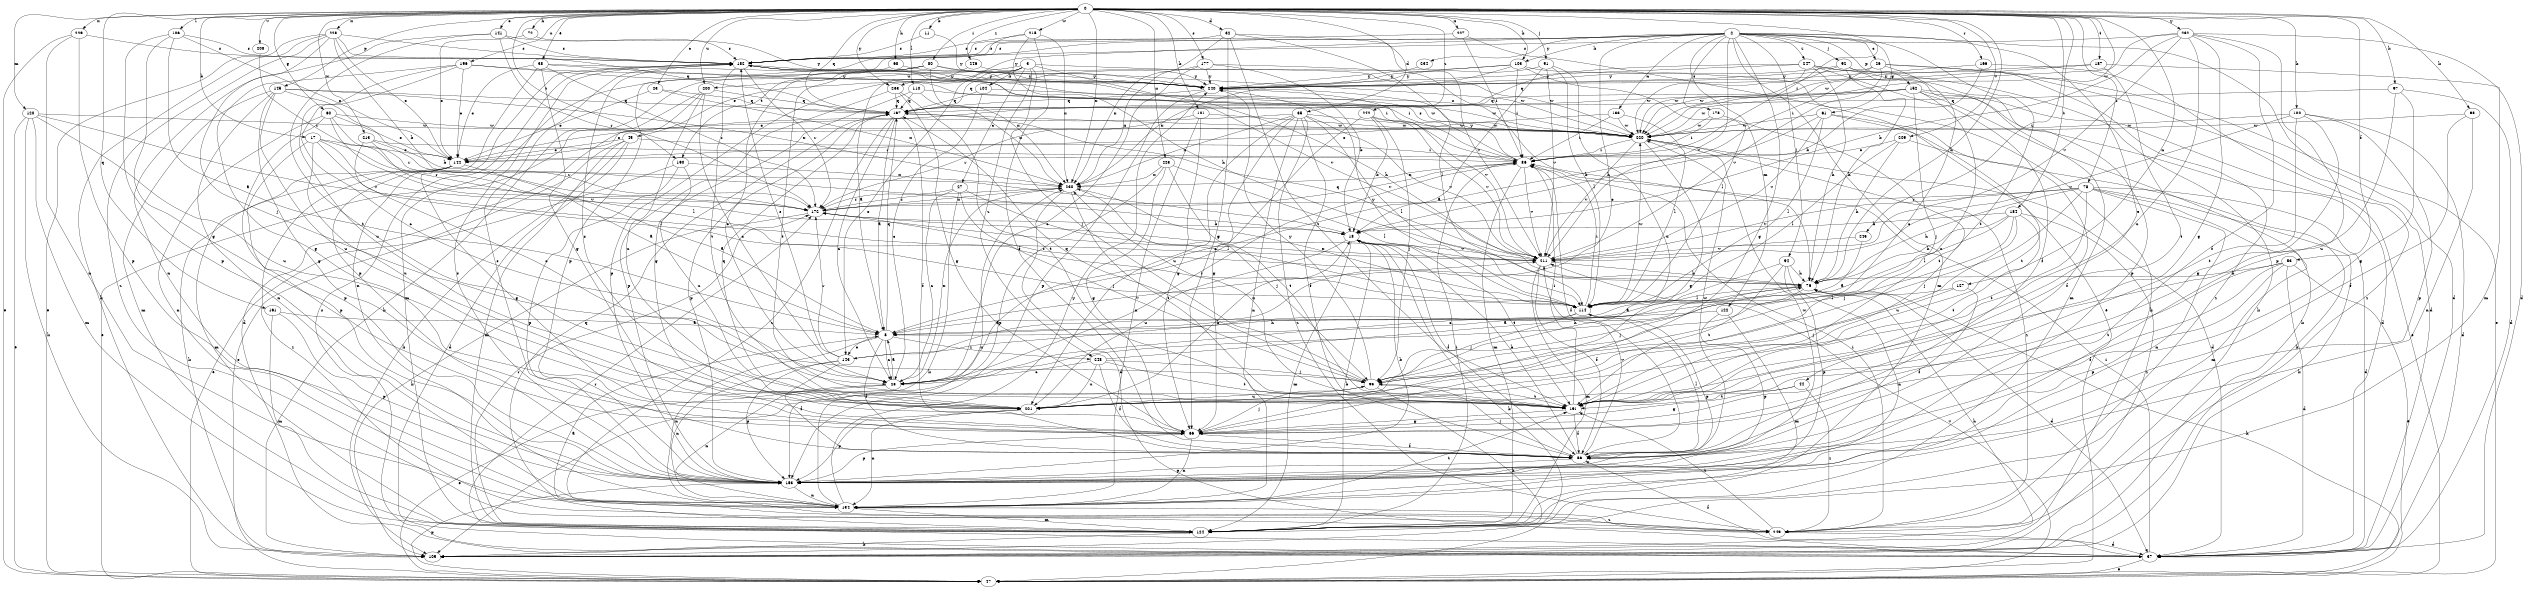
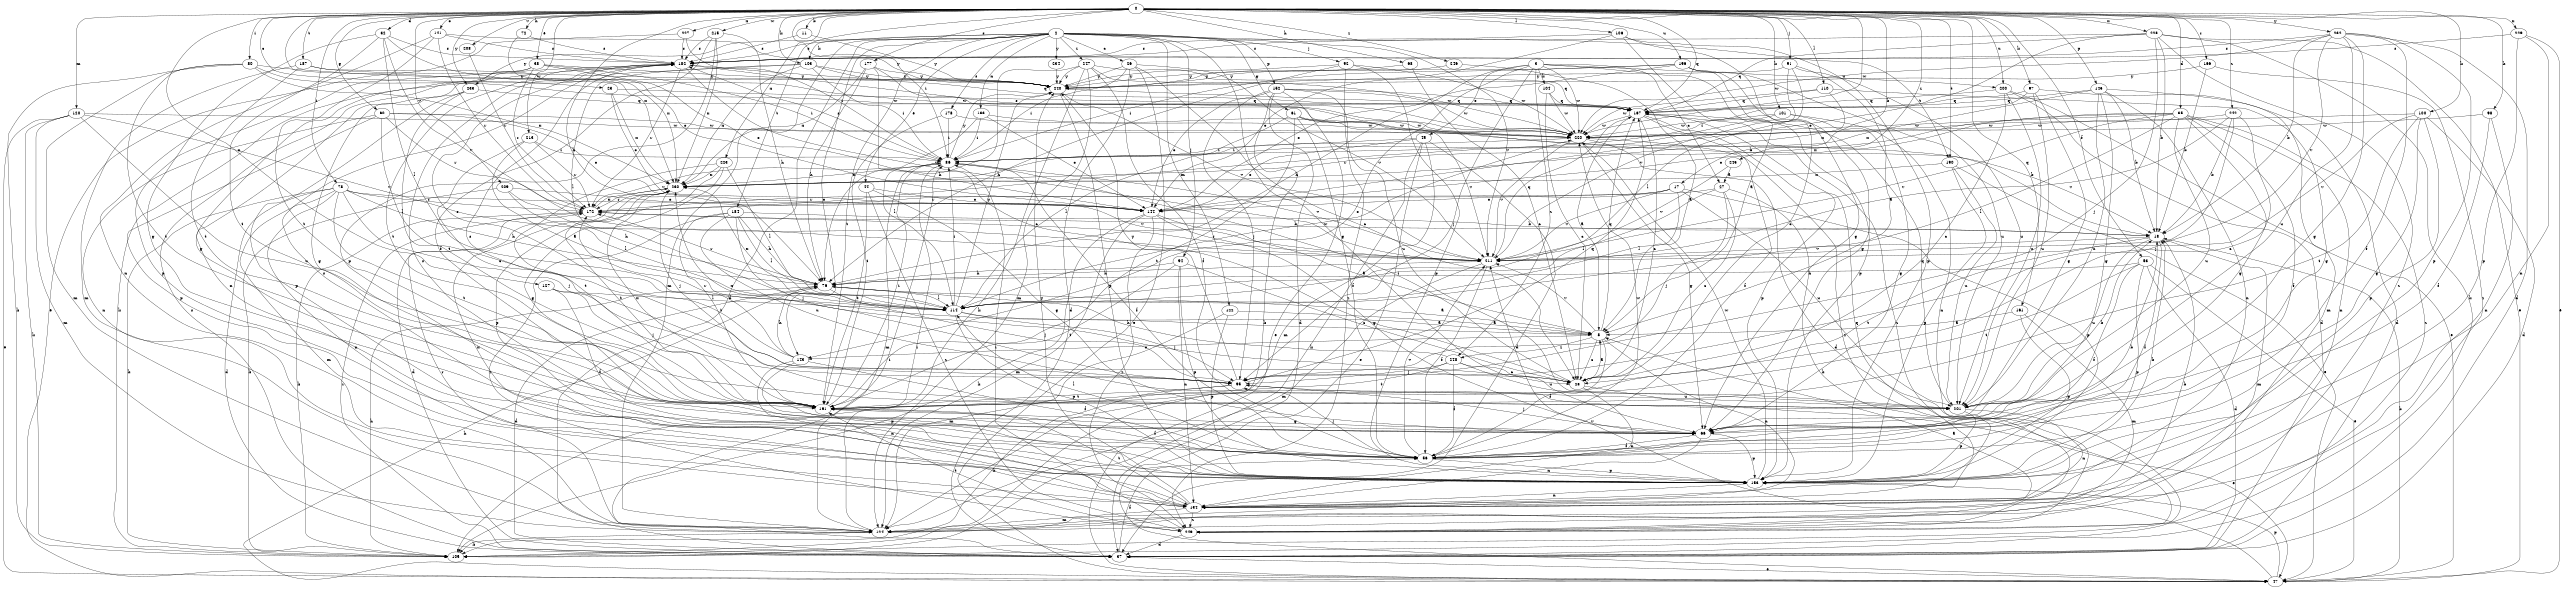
none -> (1443, 147)
none -> (967, 201)
(1393, 317) -> (1728, 174)
